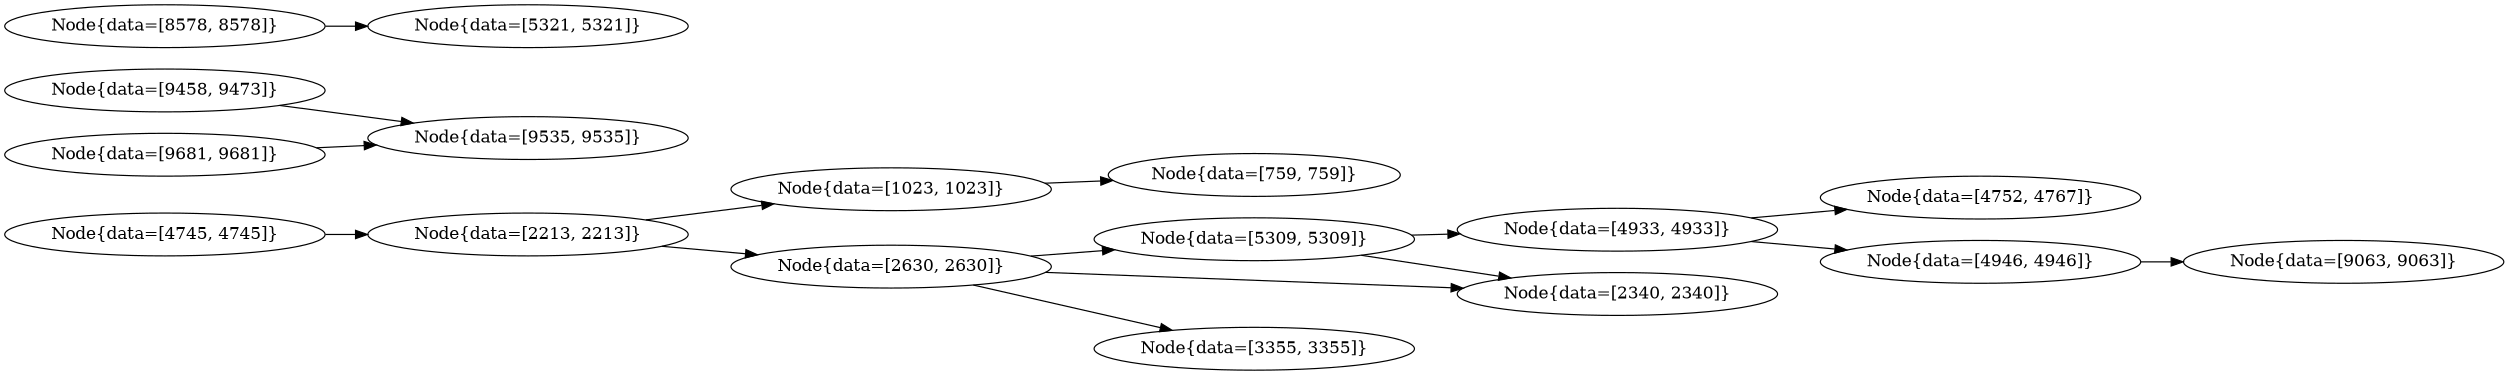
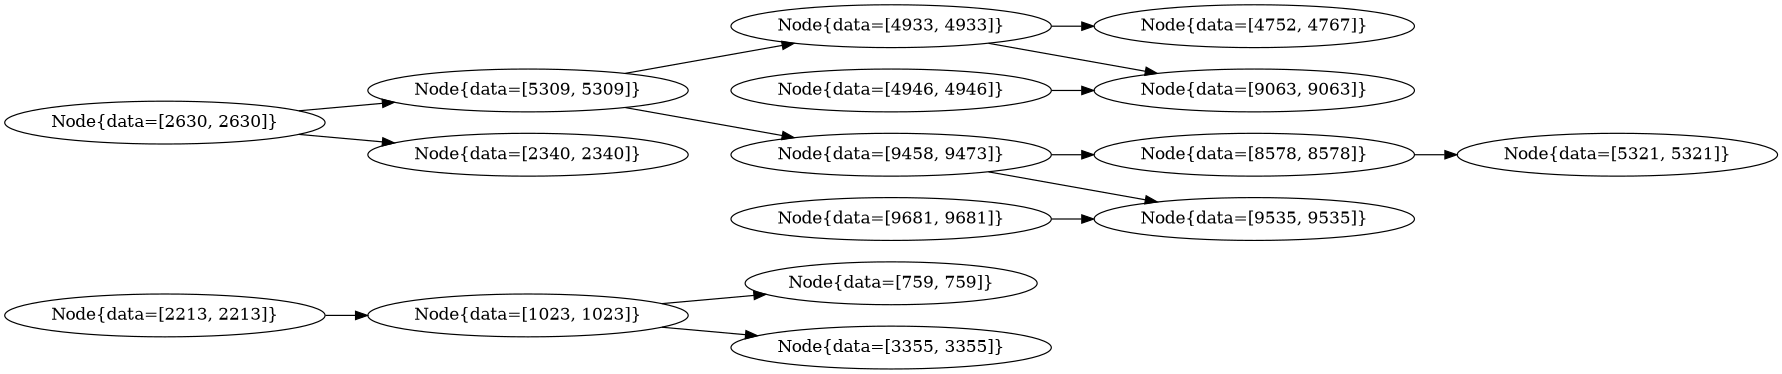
none -> (1067, 155)
(165, 234) -> none
(1793, 245) -> (1067, 57)
(704, 250) -> none
(1430, 266) -> (704, 122)
(1067, 306) -> (704, 331)
